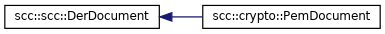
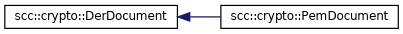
(82, 17) -> (91, 17)
